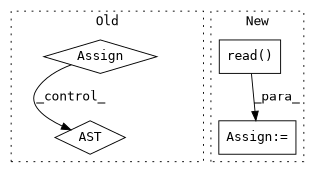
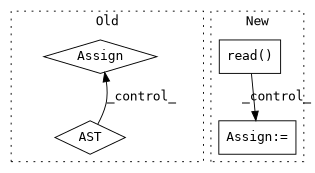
(35, 93) -> (106, 104)
(277, 97) -> (277, 97)
